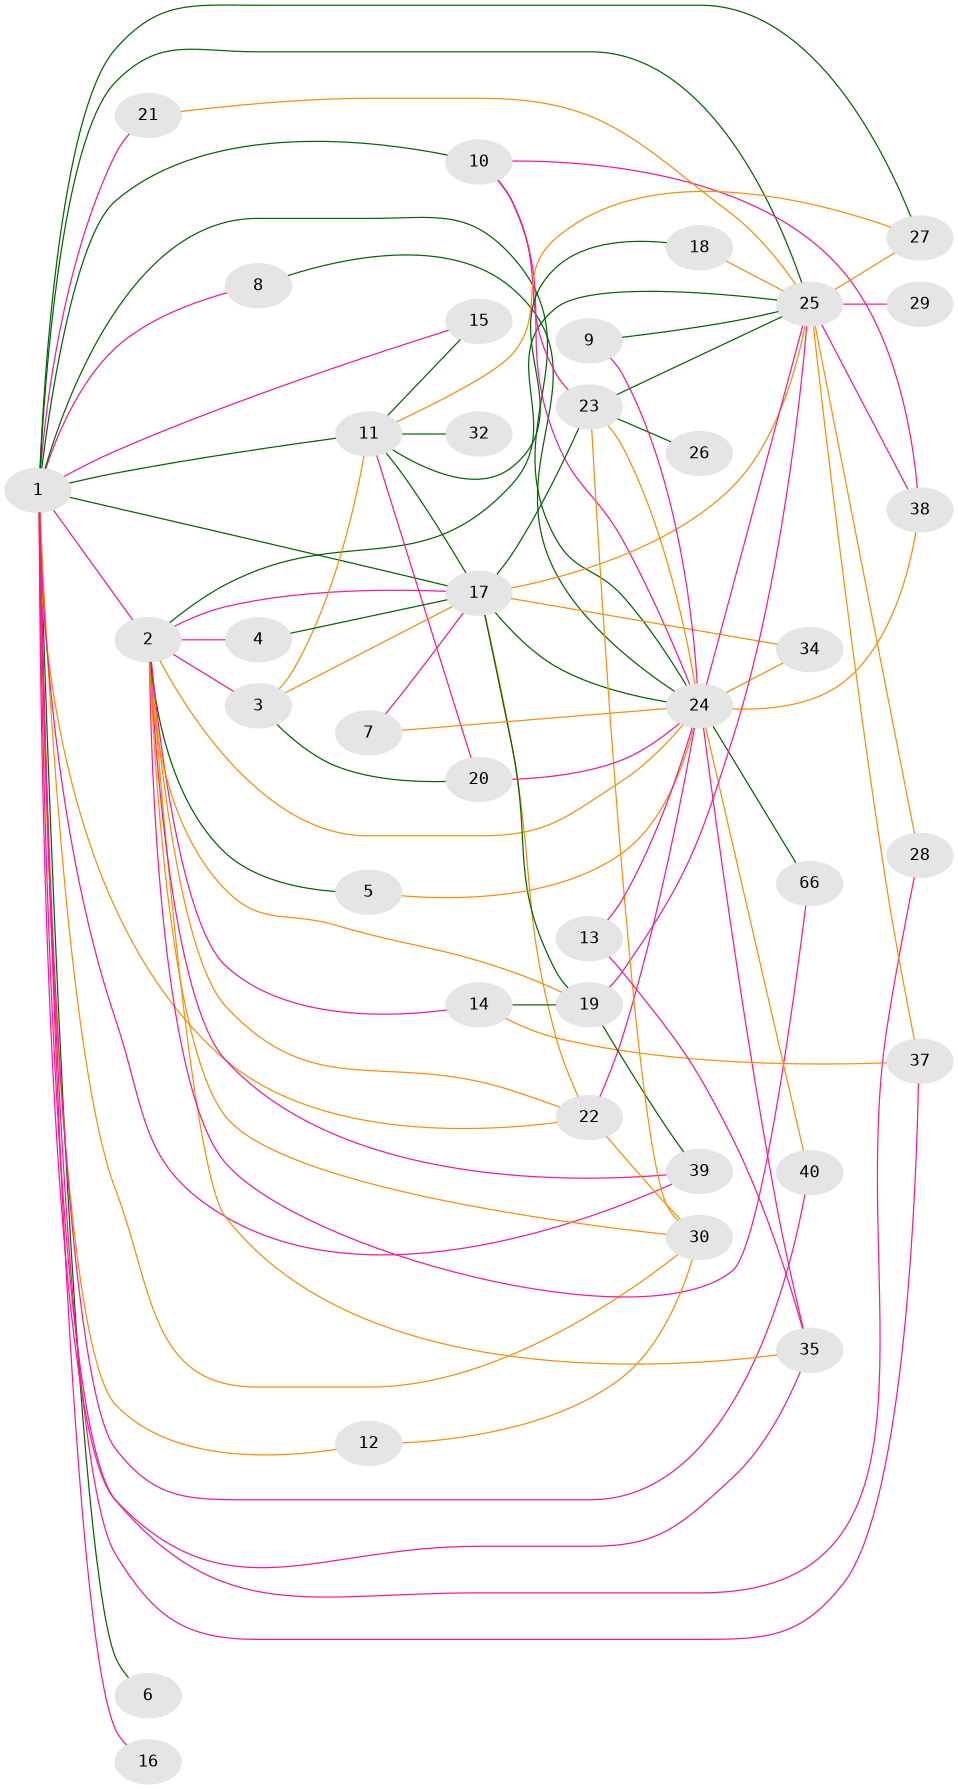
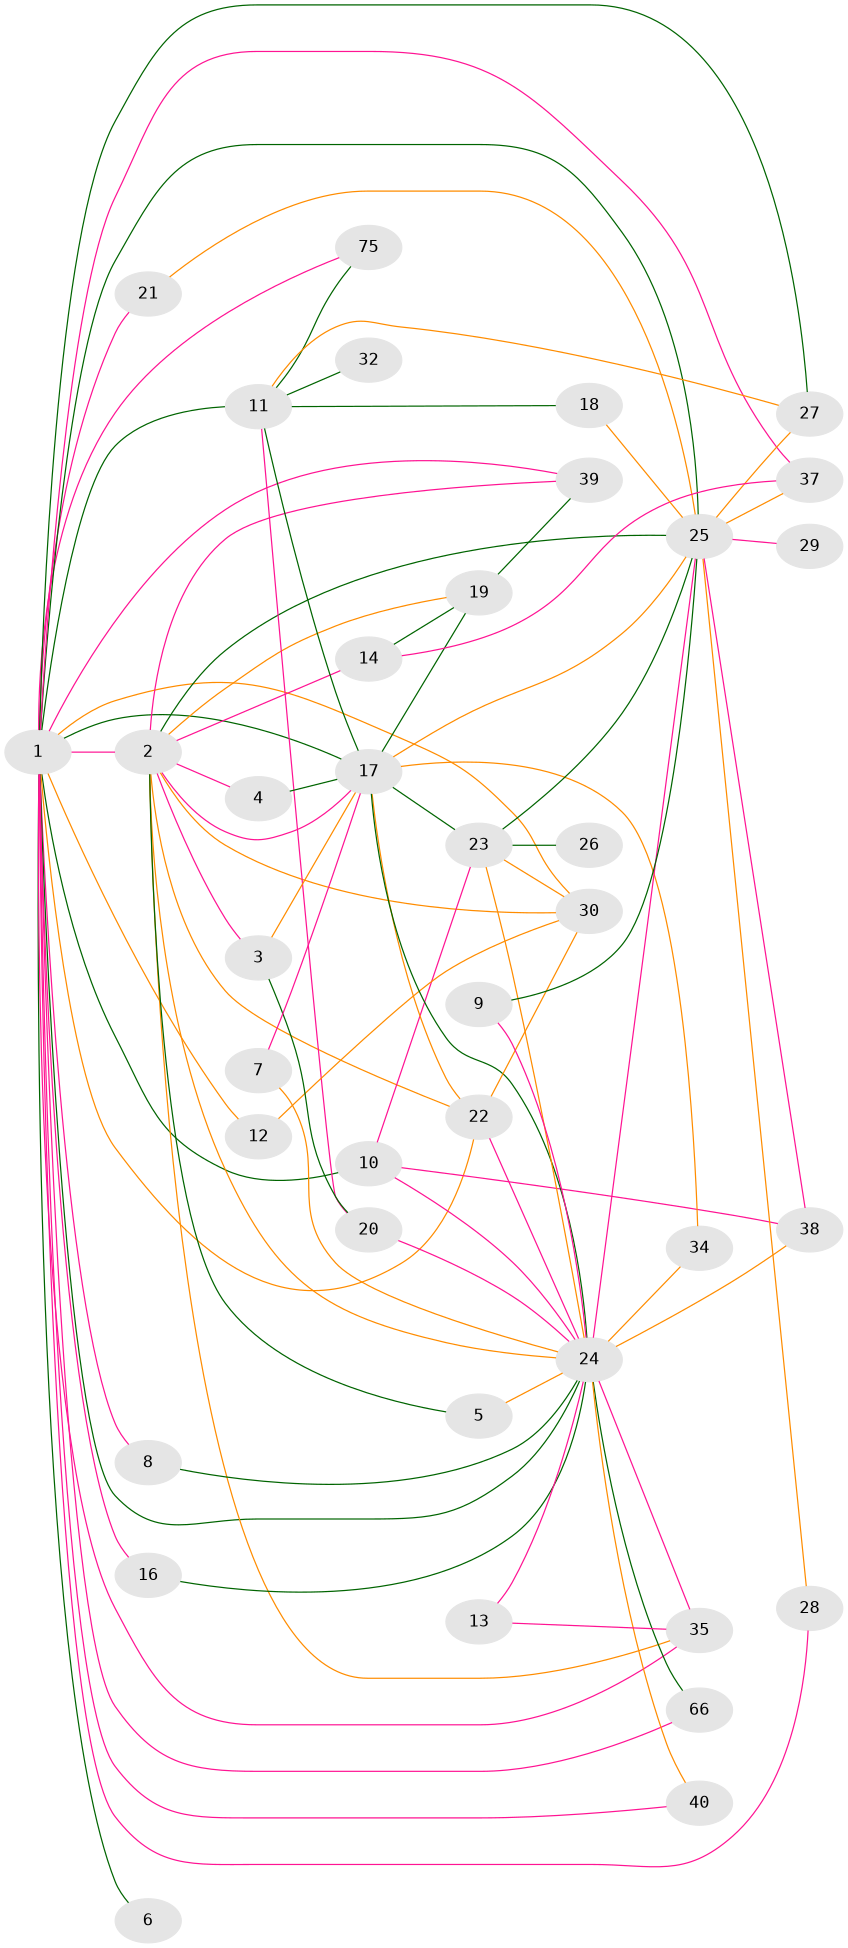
(479, 321) -> (369, 247)
(334, 577) -> none
(756, 654) -> none
(703, 1060) -> (588, 565)
(369, 1244) -> (79, 1536)
none -> (437, 1573)
